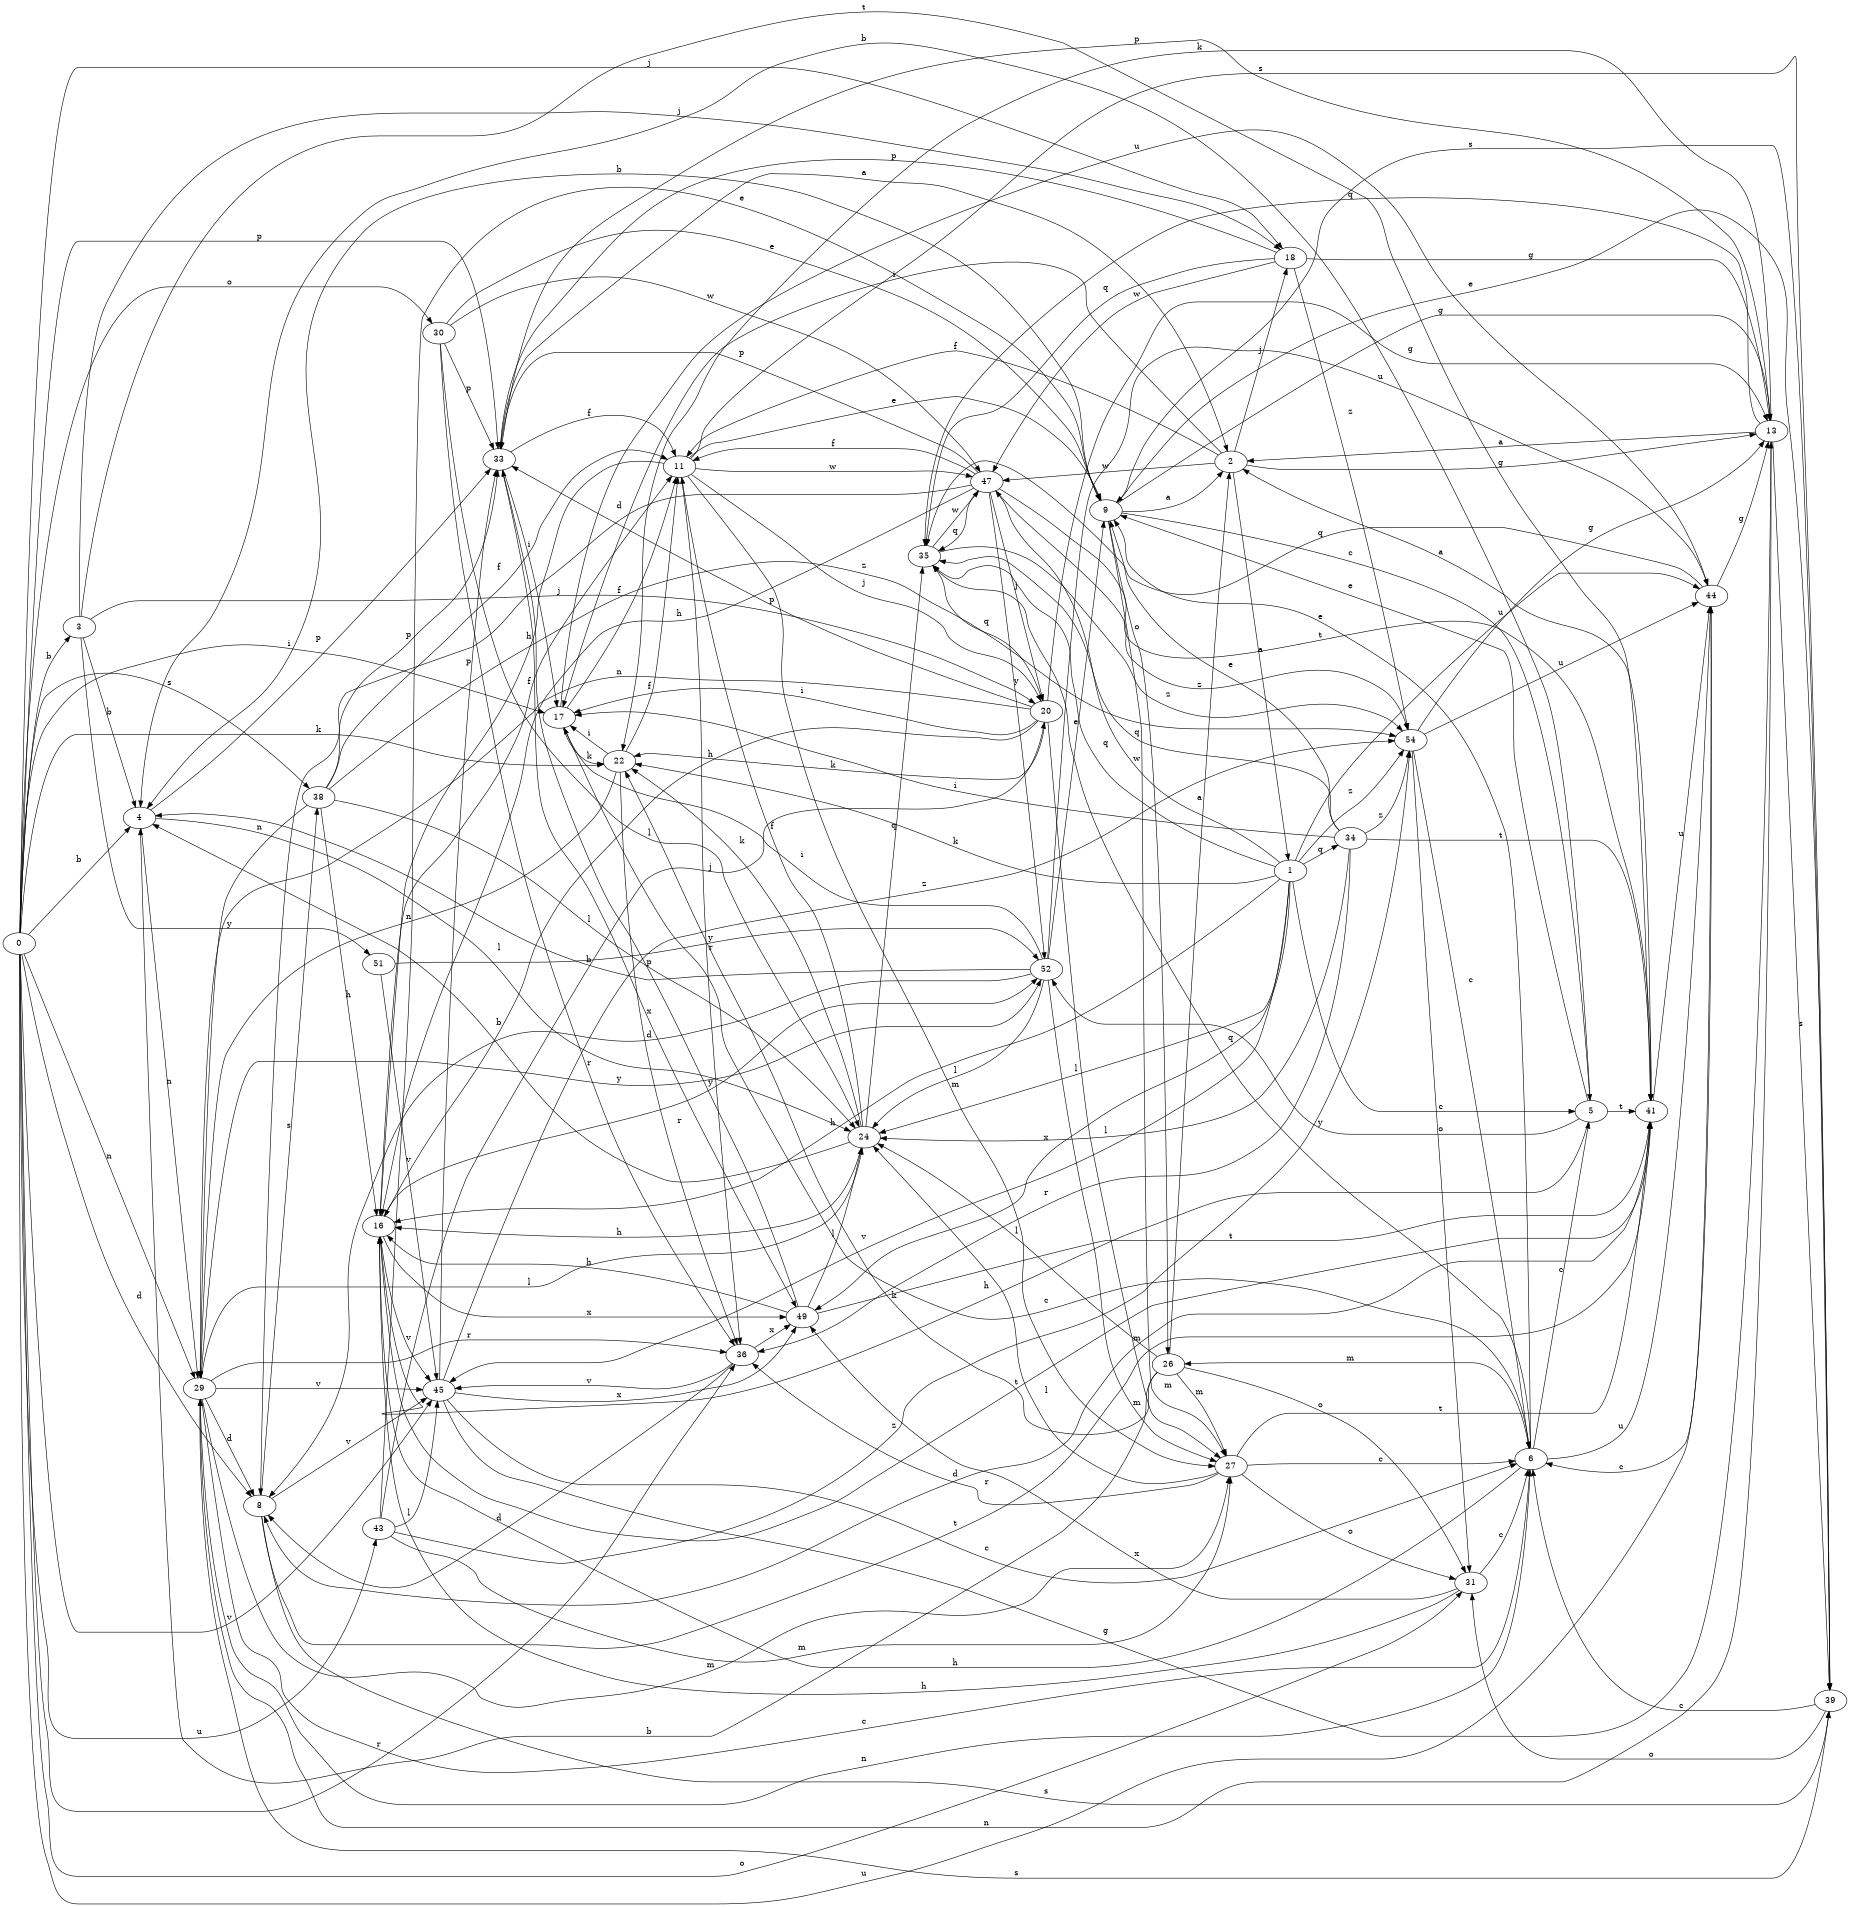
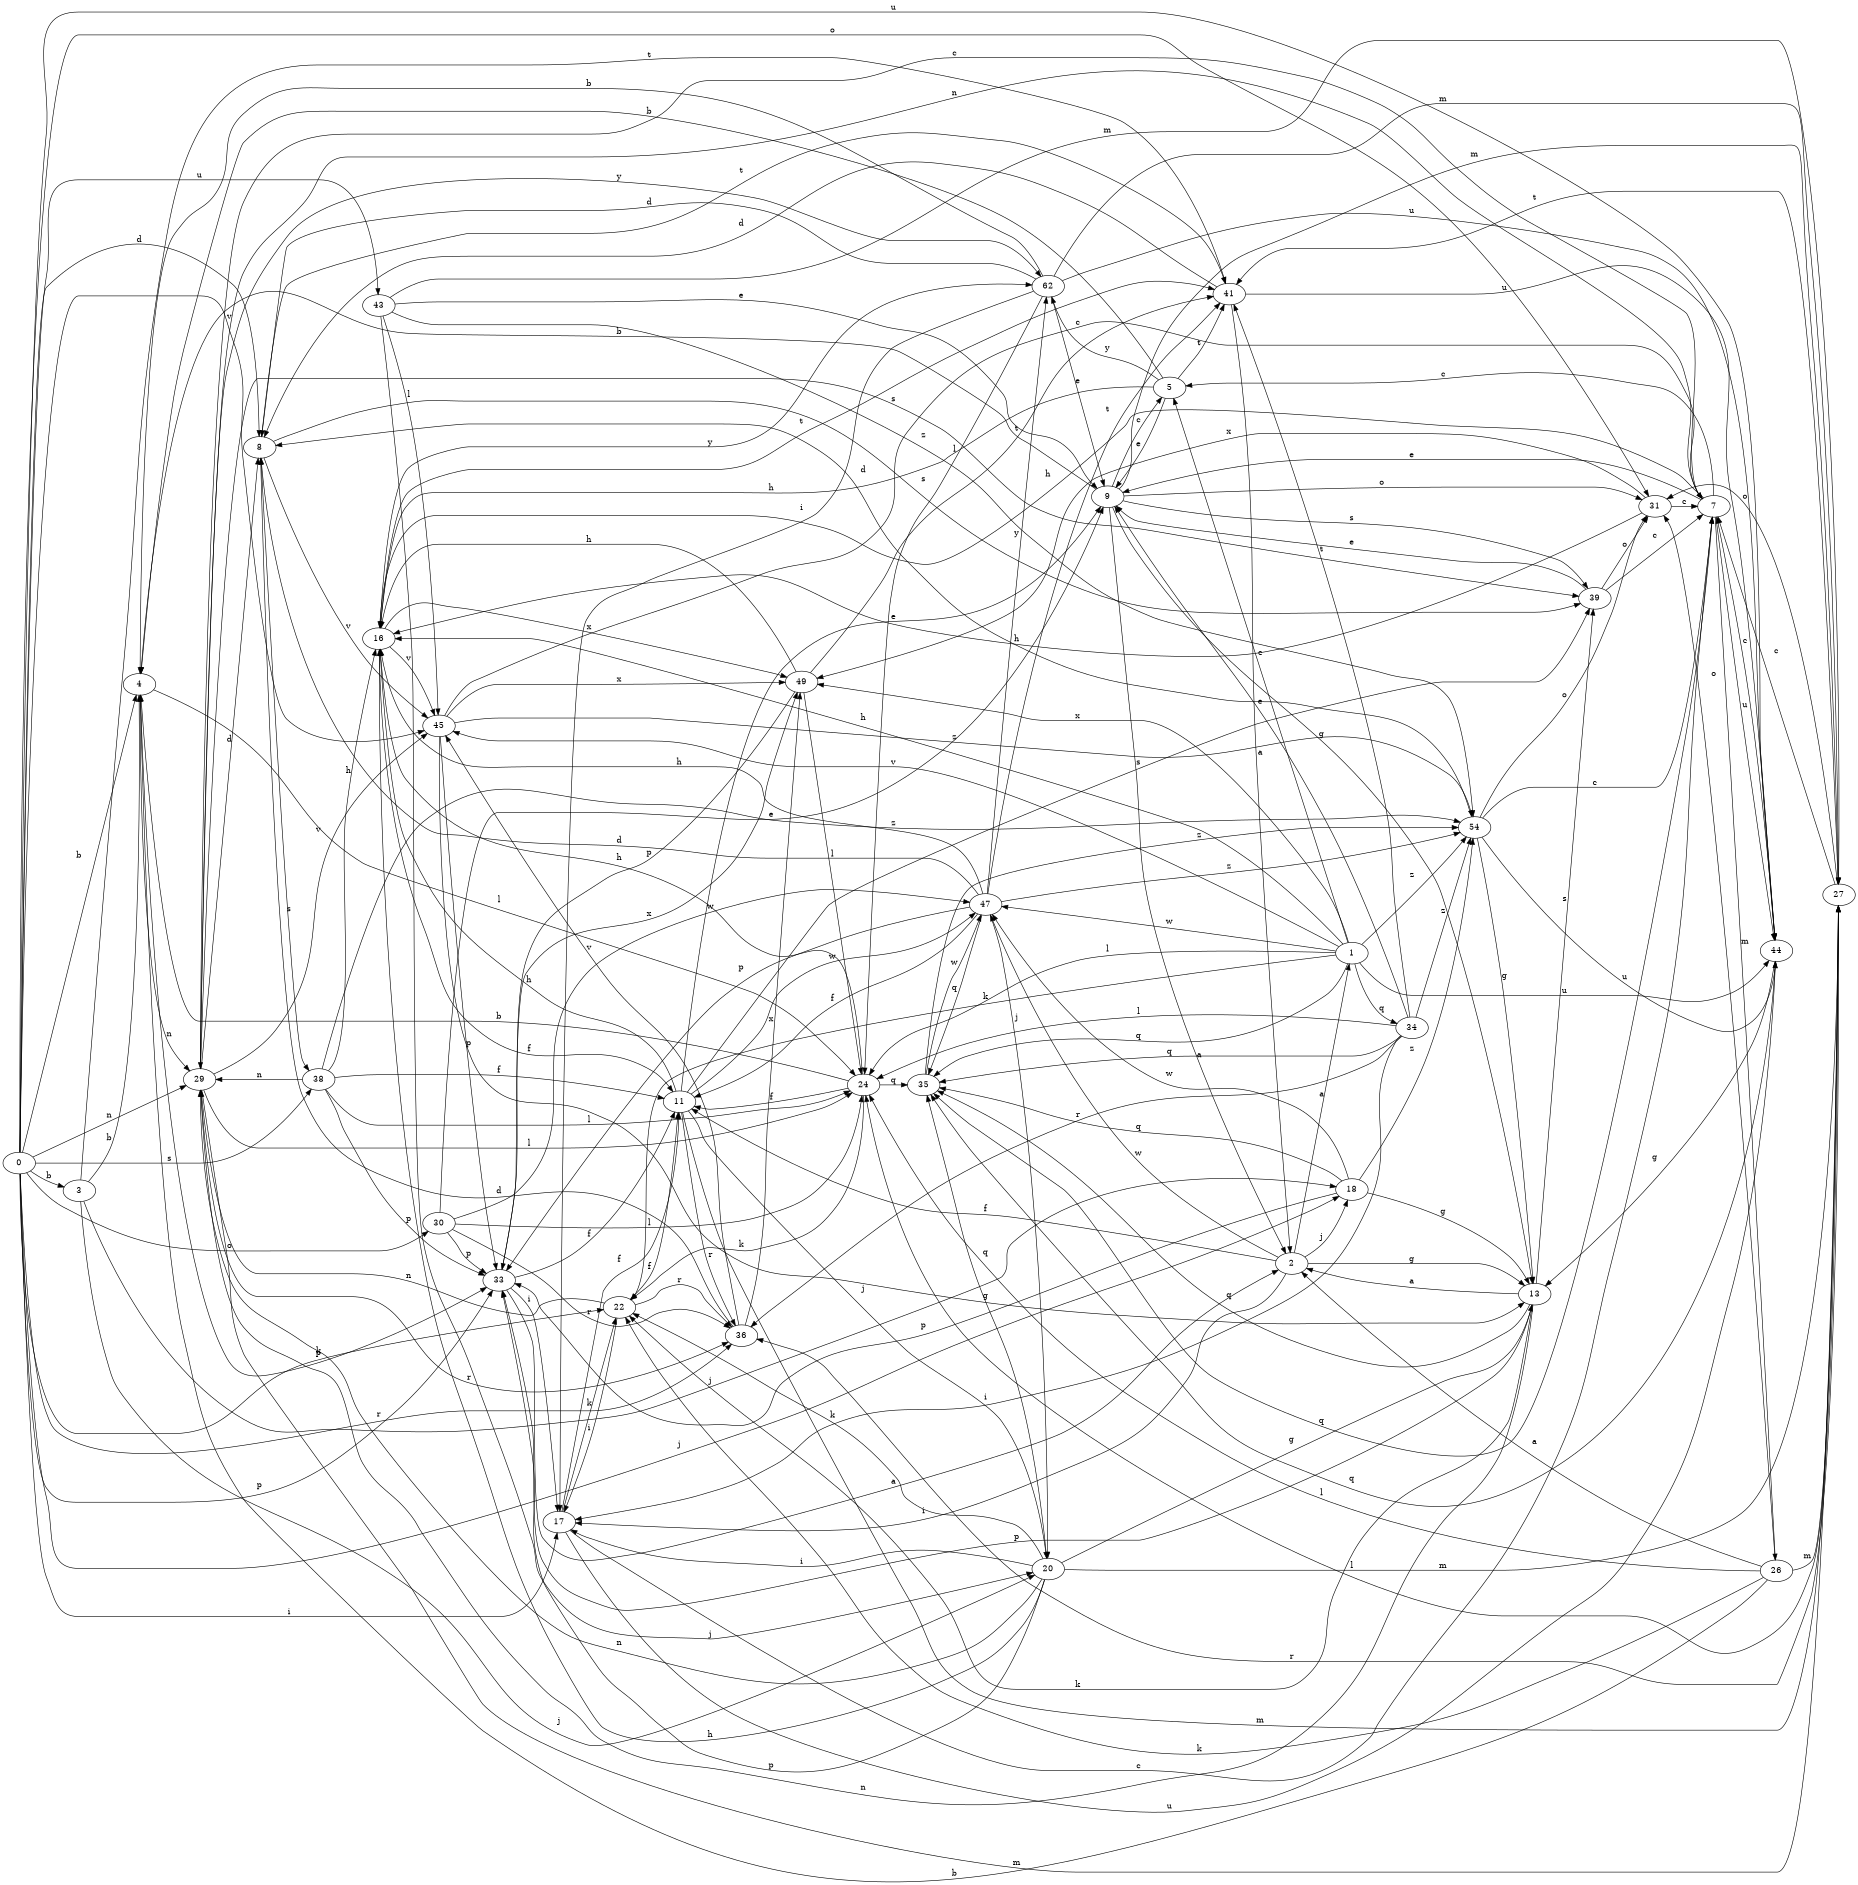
none -> (920, 574)
(1161, 932) -> (1381, 488)
(379, 964) -> none
(1046, 969) -> (1048, 286)
(1531, 1459) -> (1714, 506)
